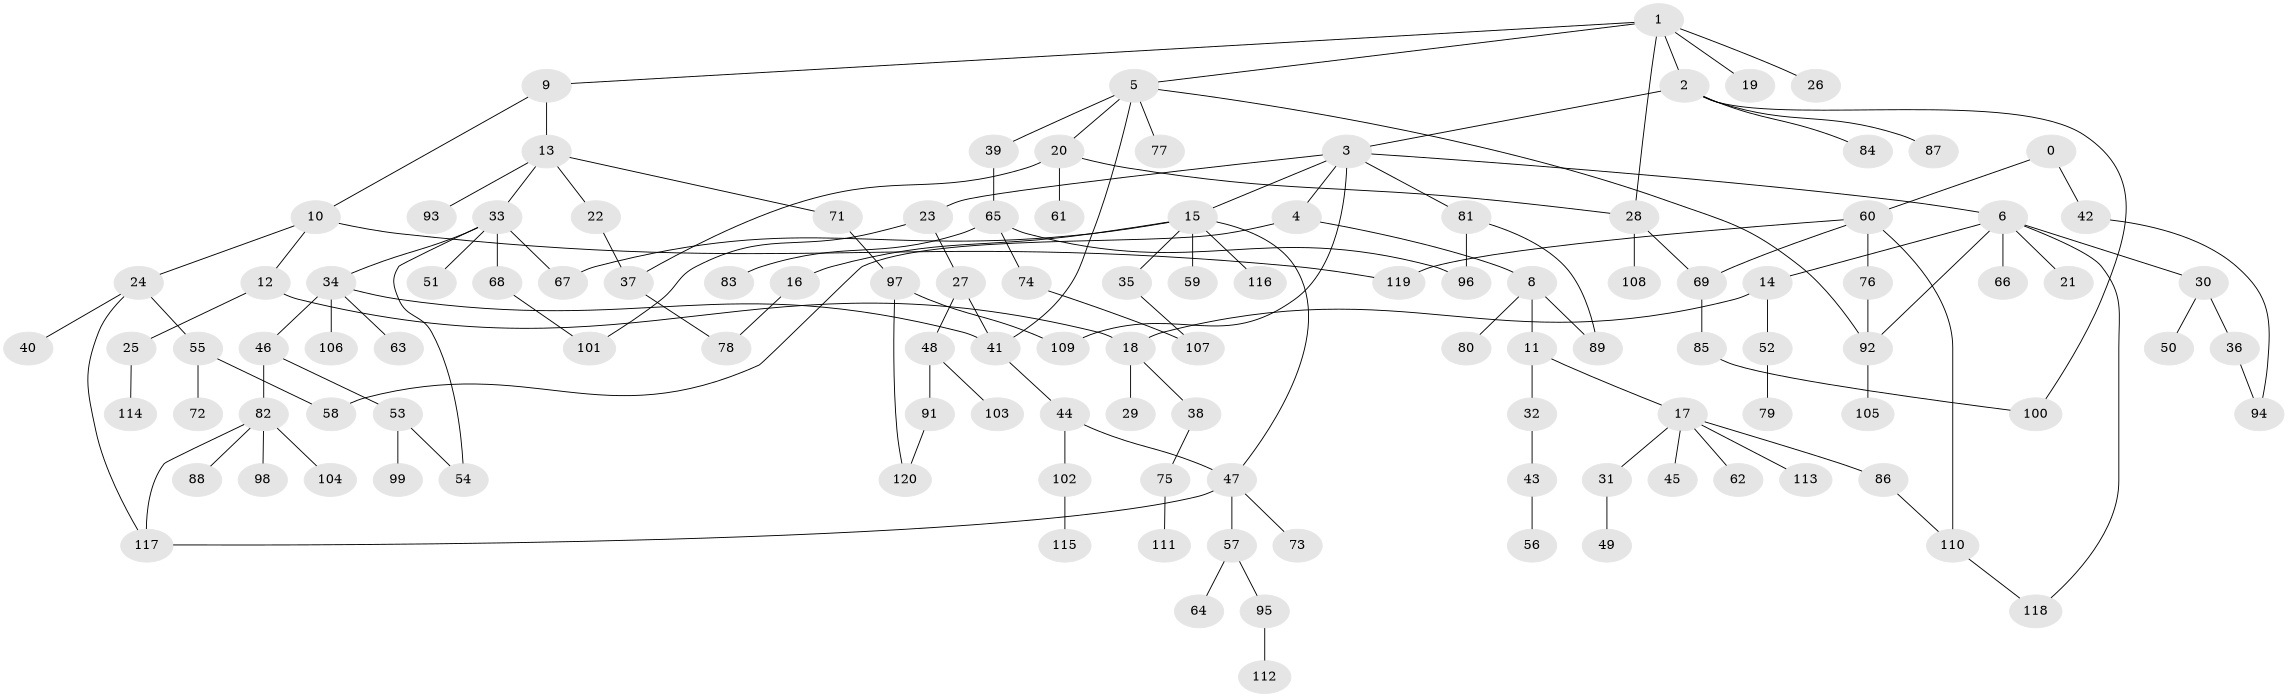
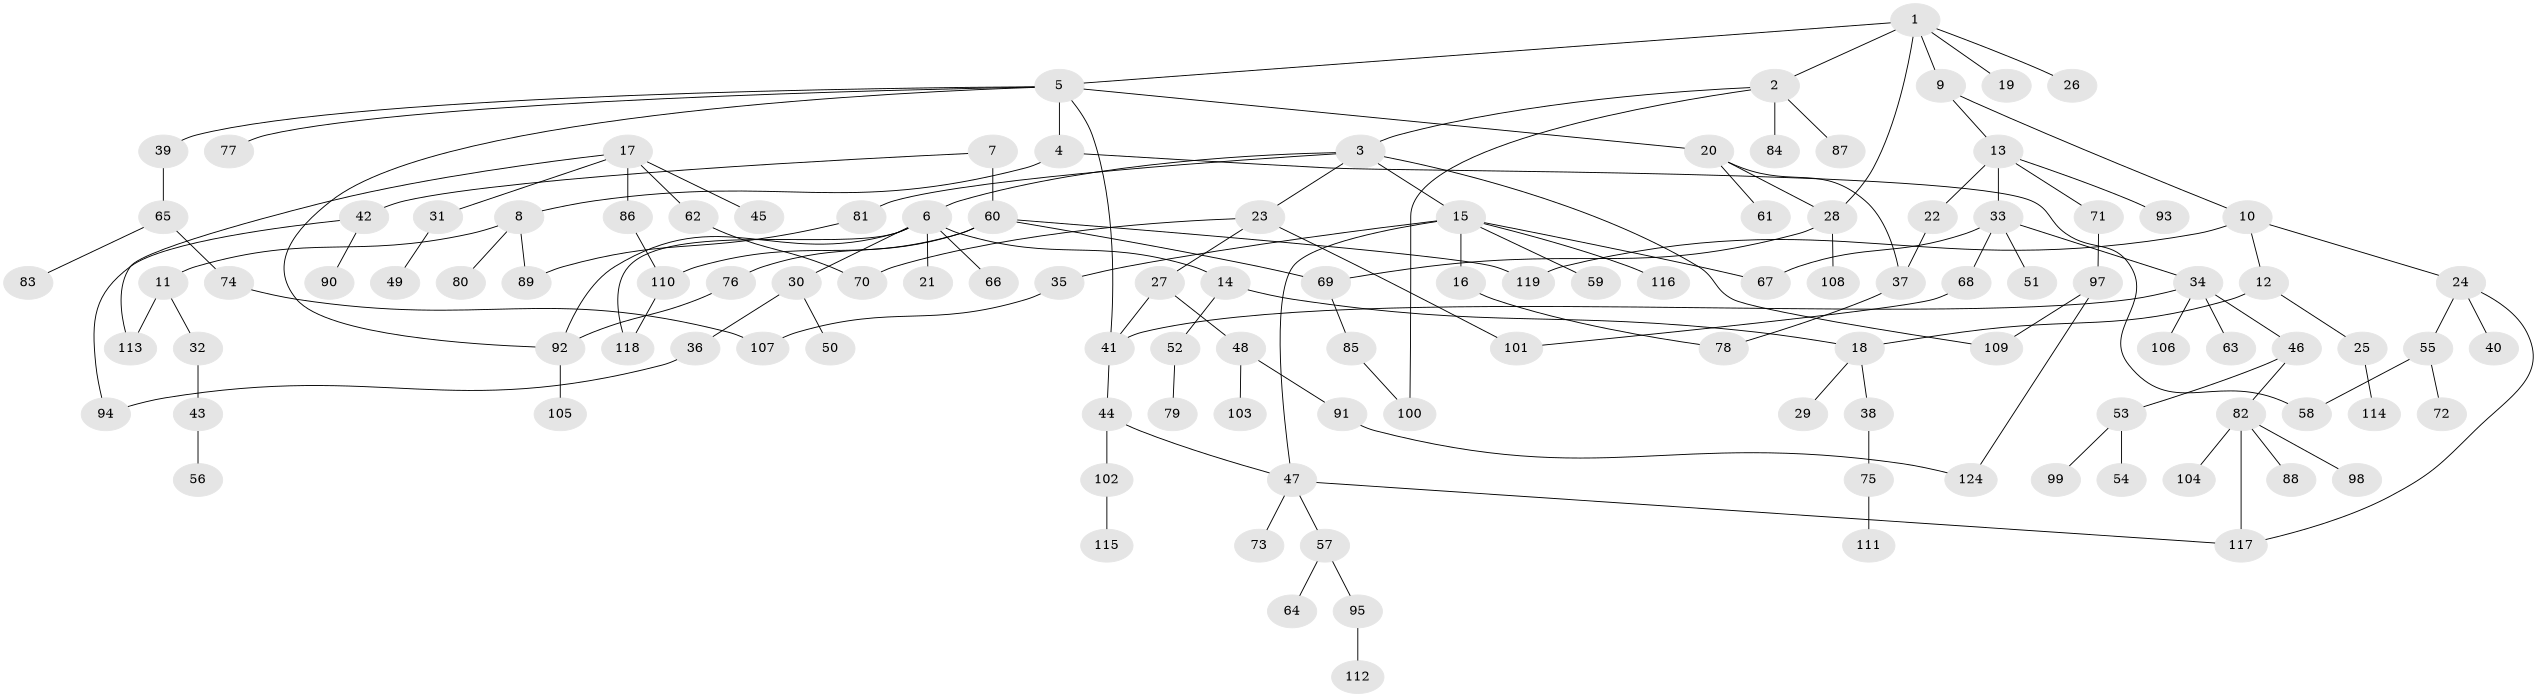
(2051, 151) -> (993, 151)
(1323, 183) -> (1059, 119)
none -> (329, 283)
none -> (862, 283)
(1466, 283) -> none
(407, 311) -> none
(1606, 383) -> (147, 316)
(905, 480) -> (1971, 480)
